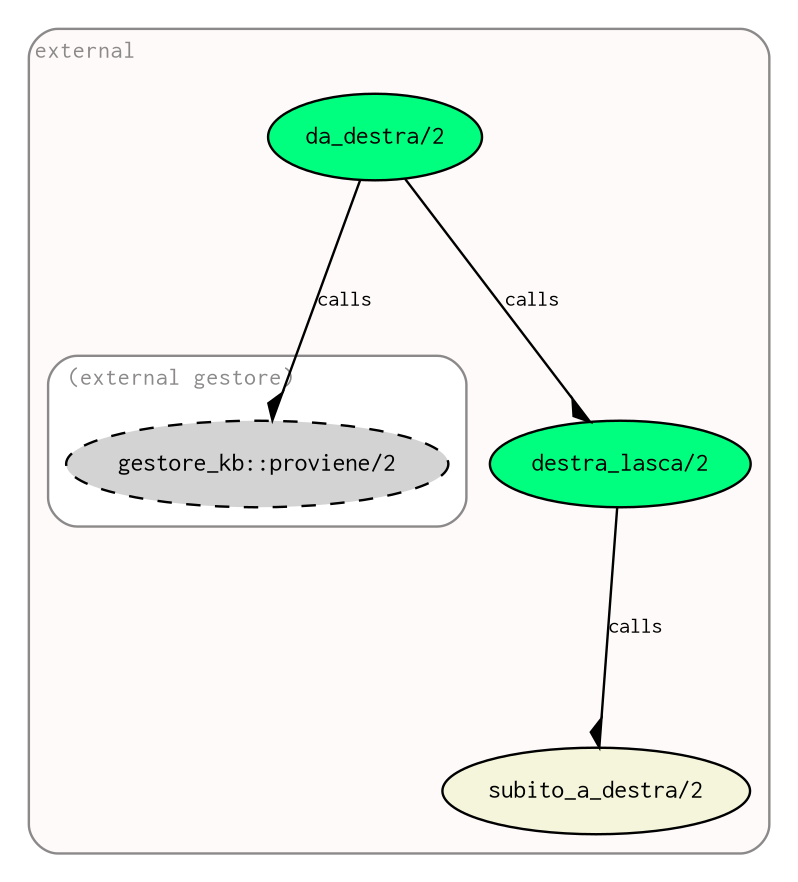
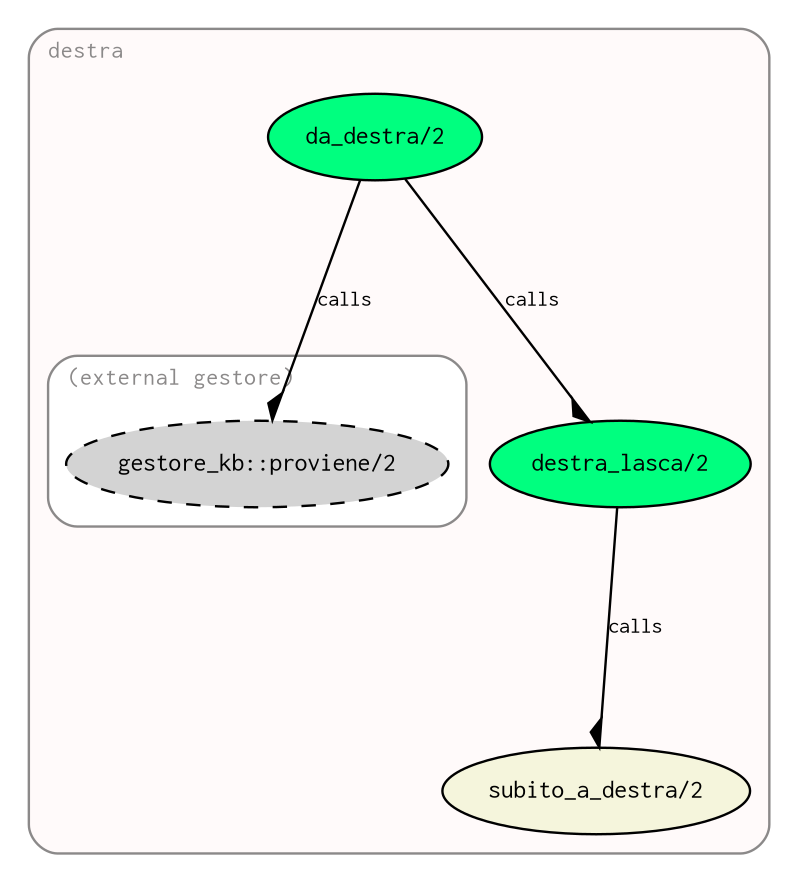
(87, 52) -> (87, 52)
